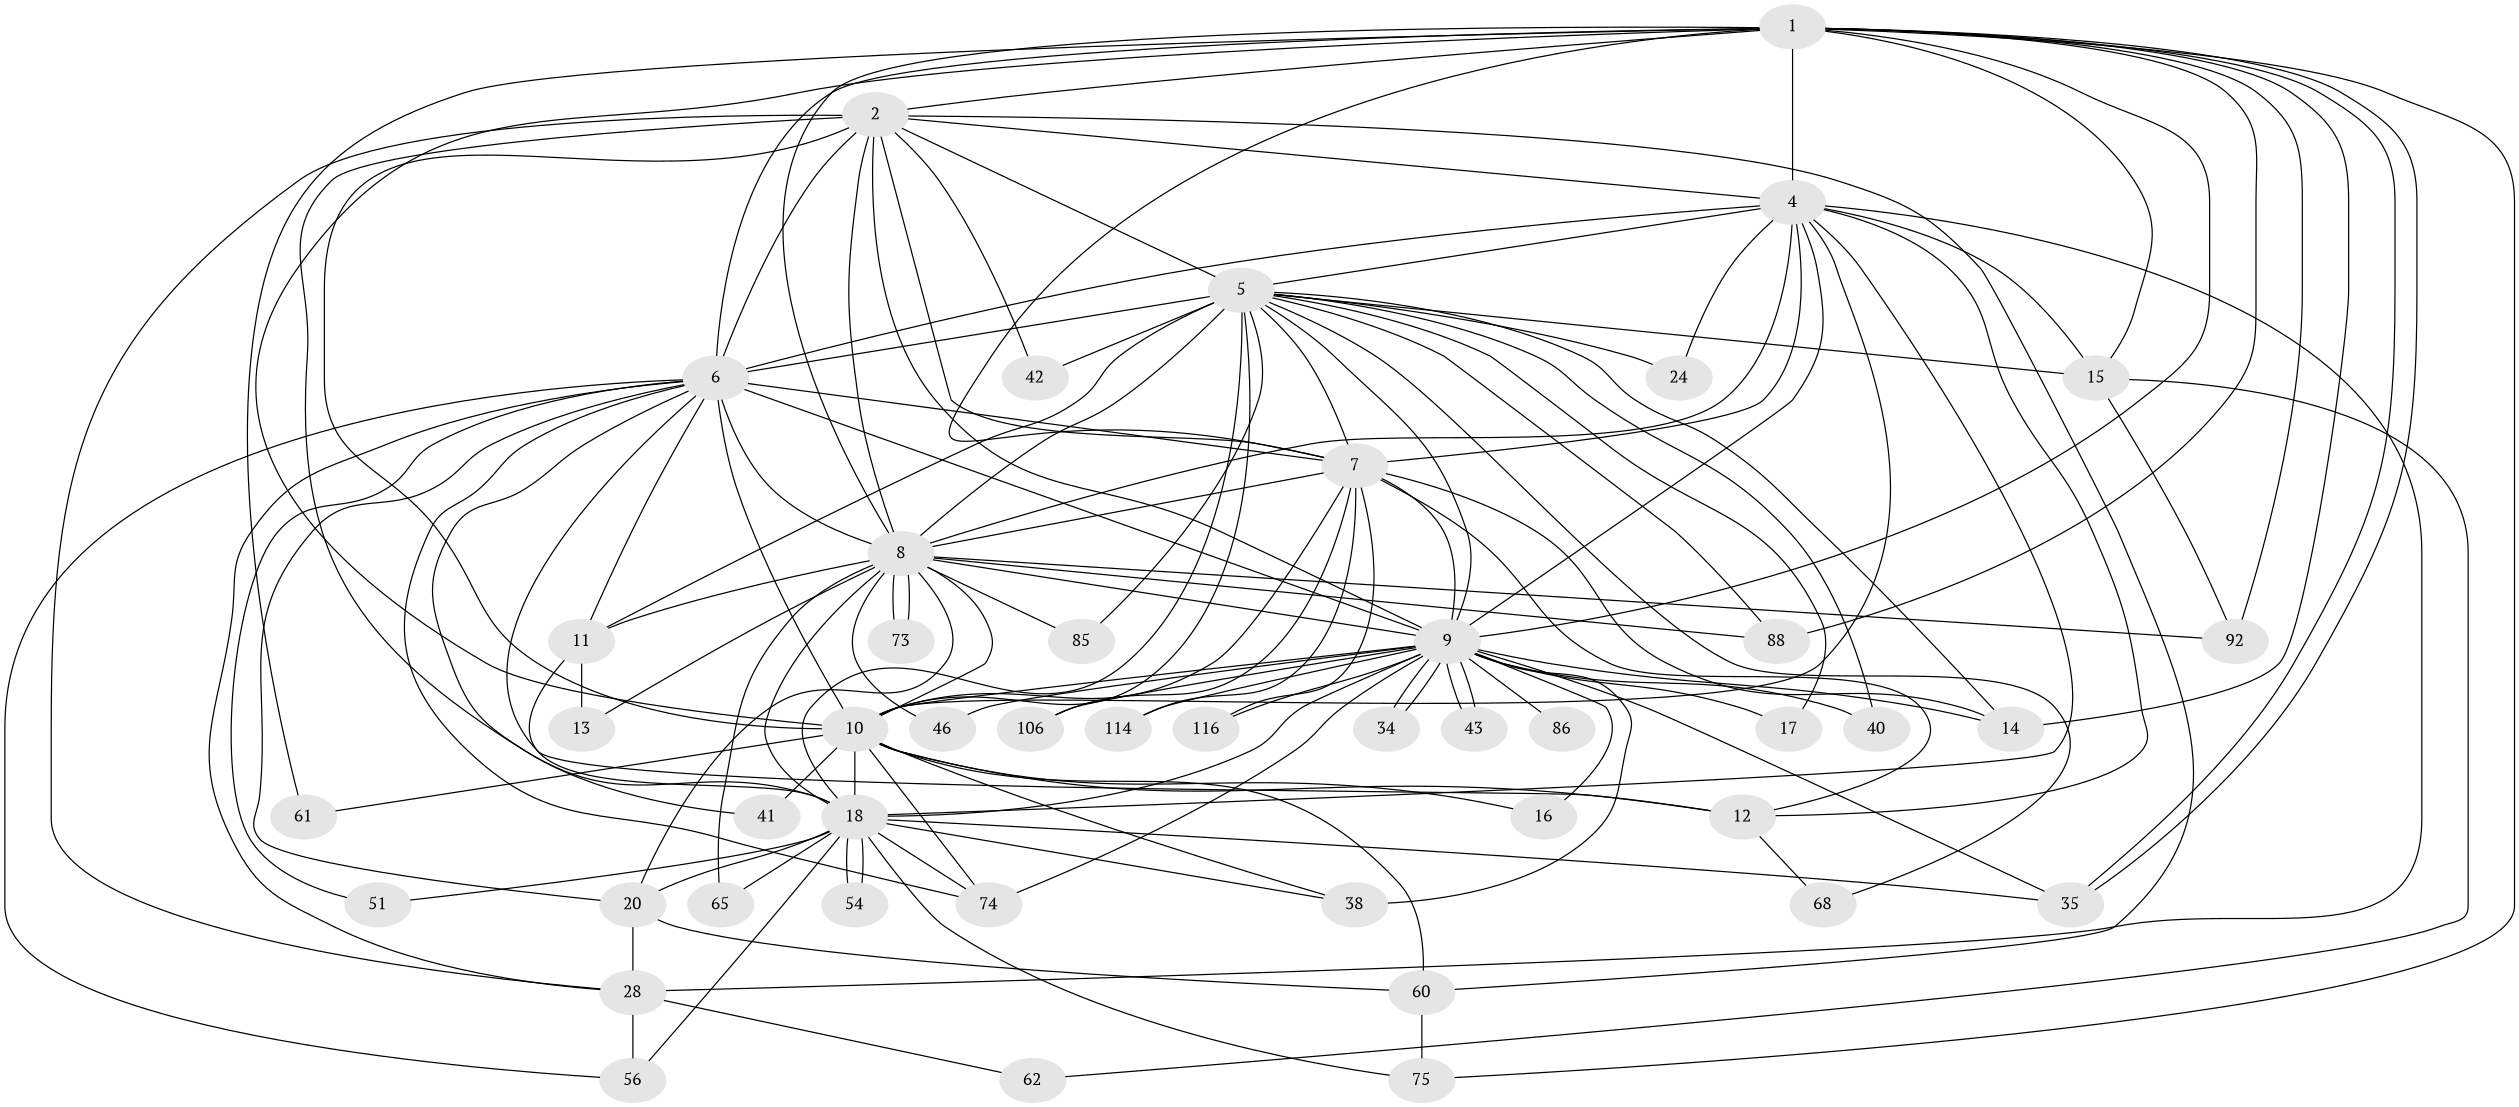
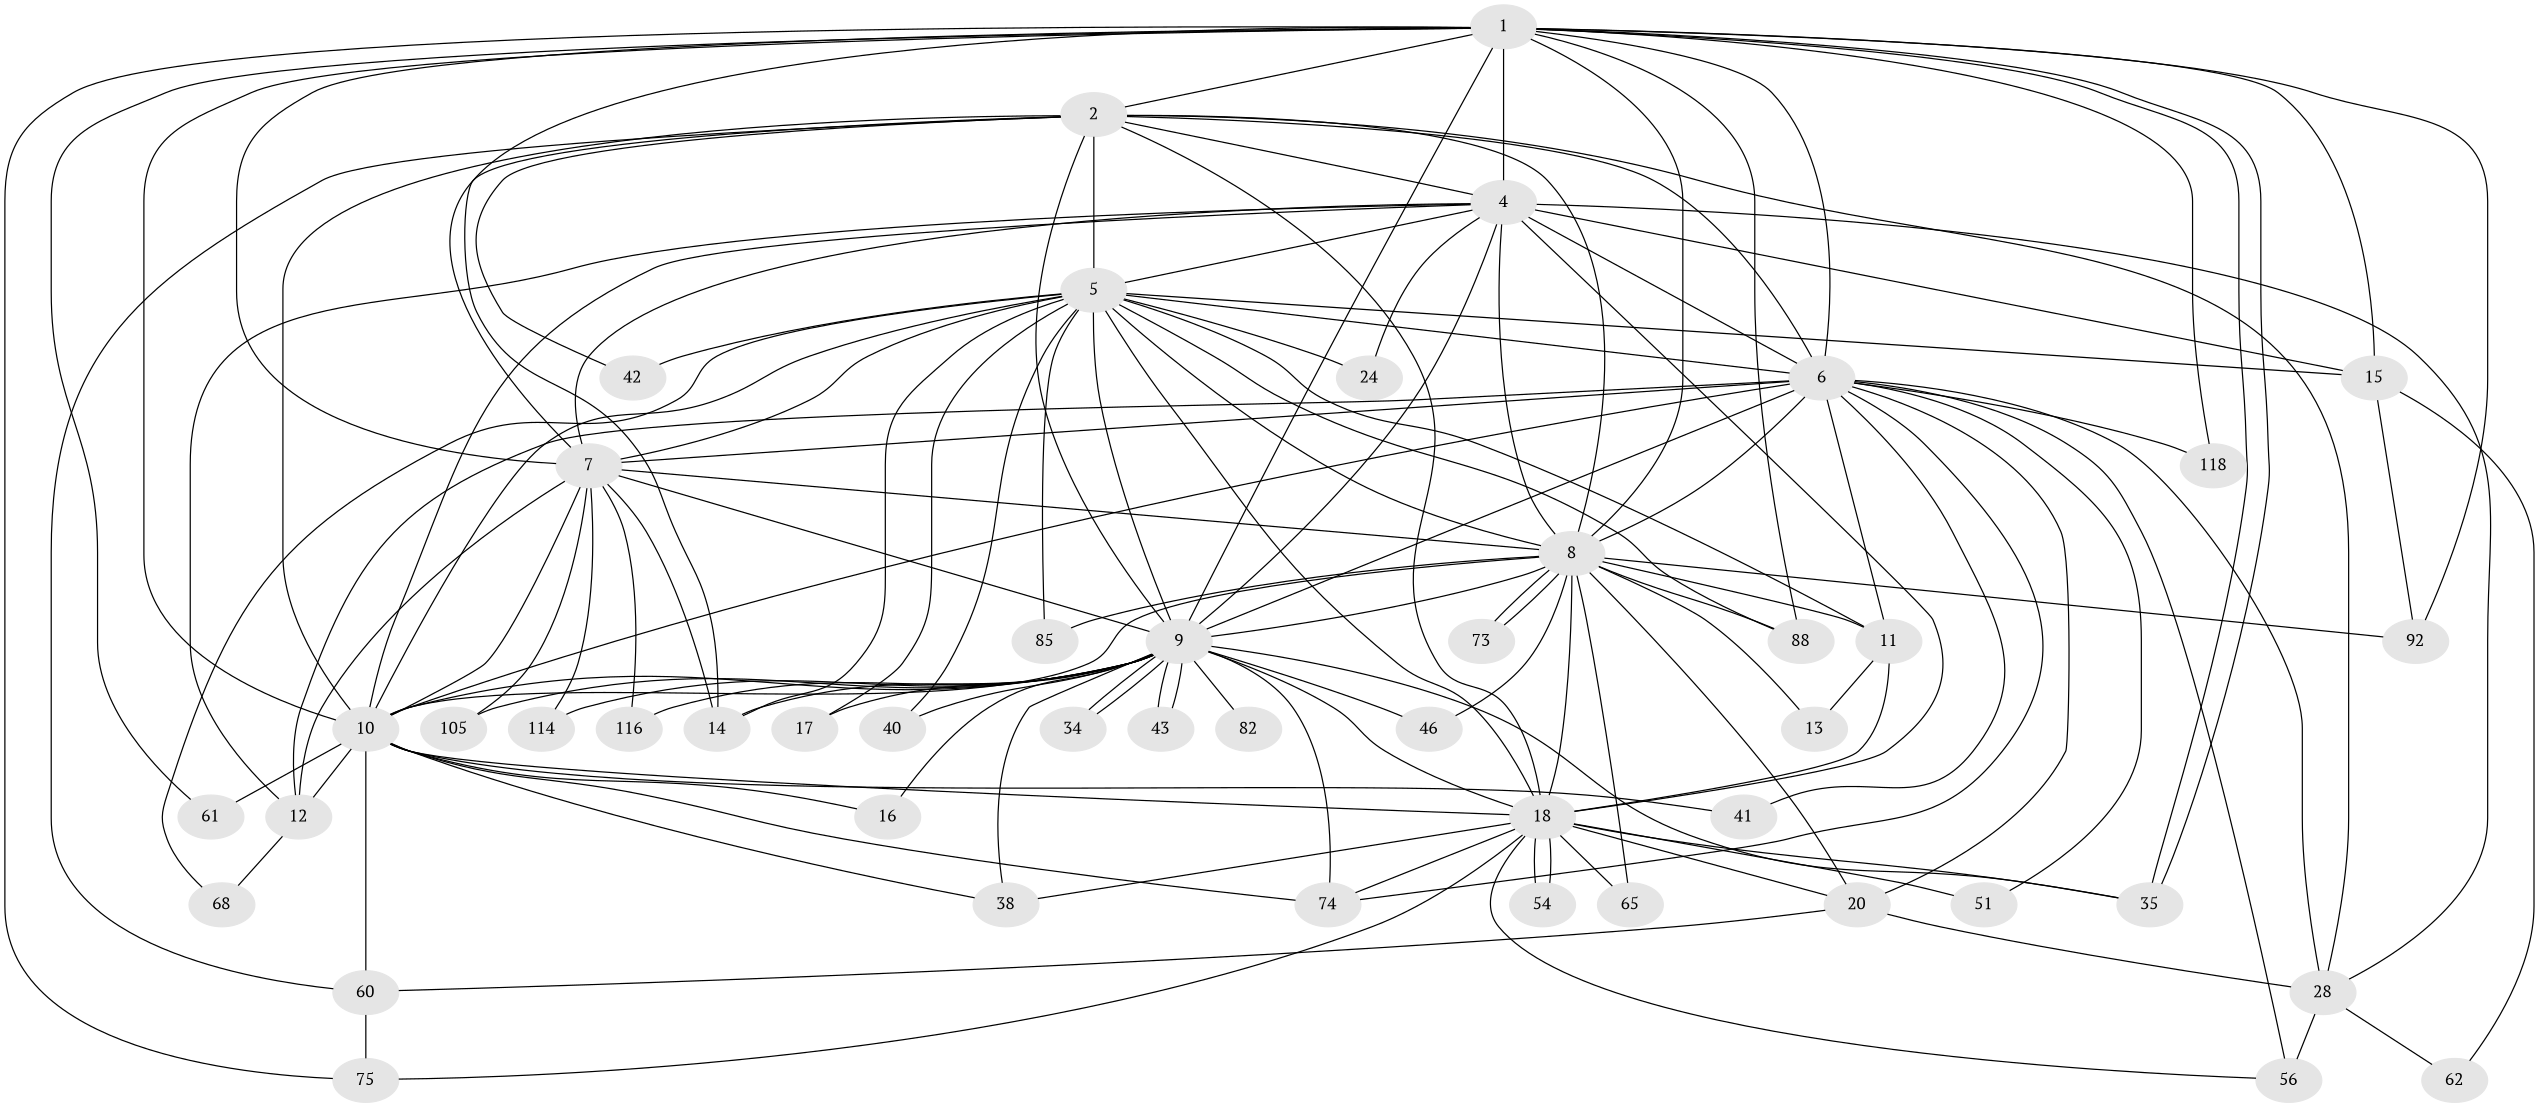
none -> (2213, 466)
(1030, 729) -> (454, 729)
(1562, 729) -> (1249, 729)
